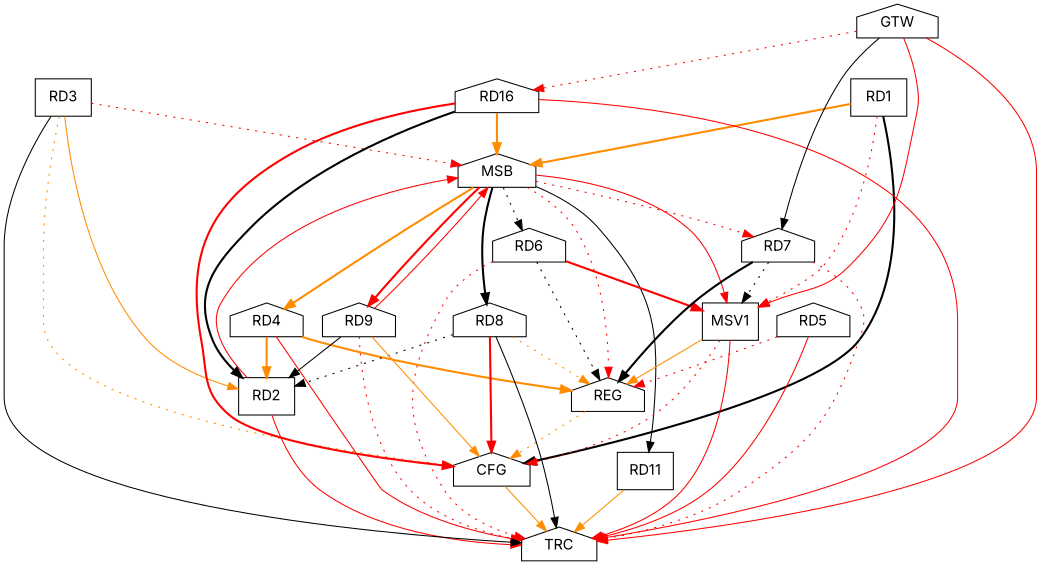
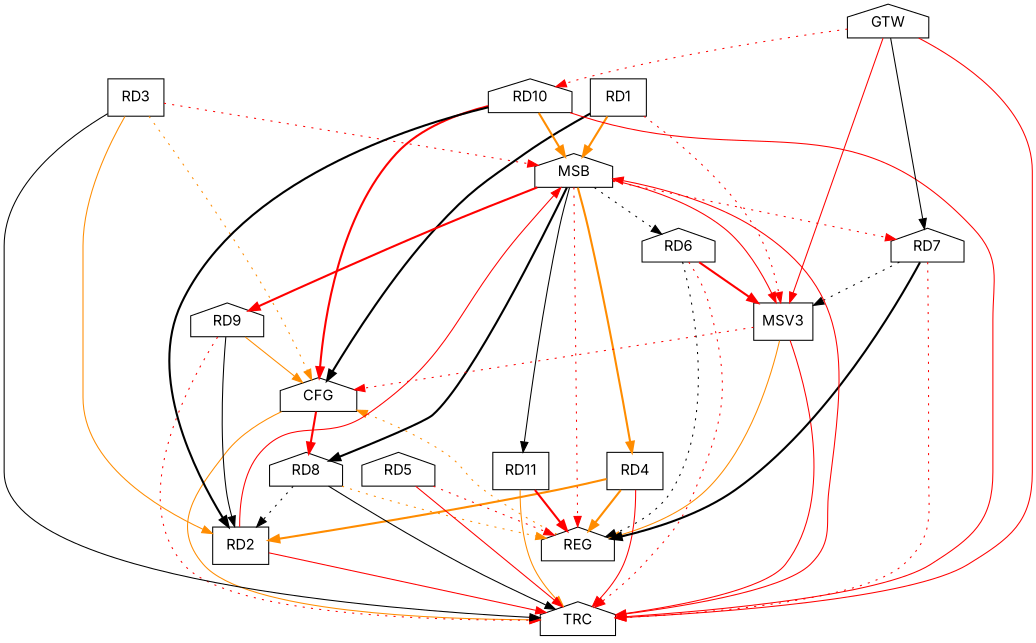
(497, 98) -> (530, 98)
(429, 253) -> (837, 415)
(267, 322) -> (635, 471)
(730, 322) -> (783, 322)
(491, 389) -> (314, 423)
none -> (548, 506)
